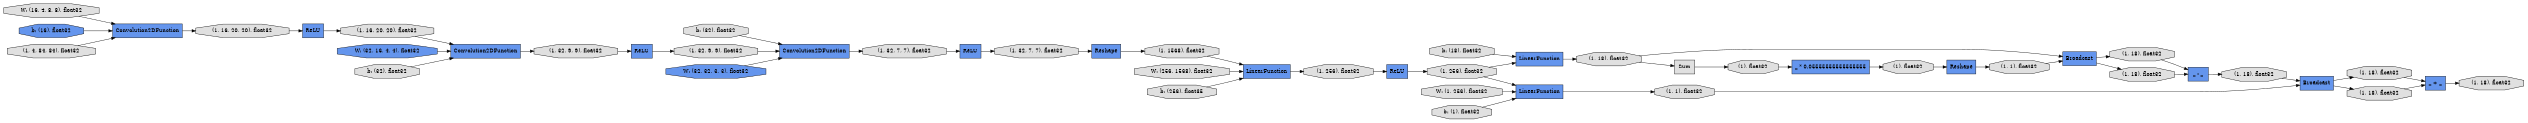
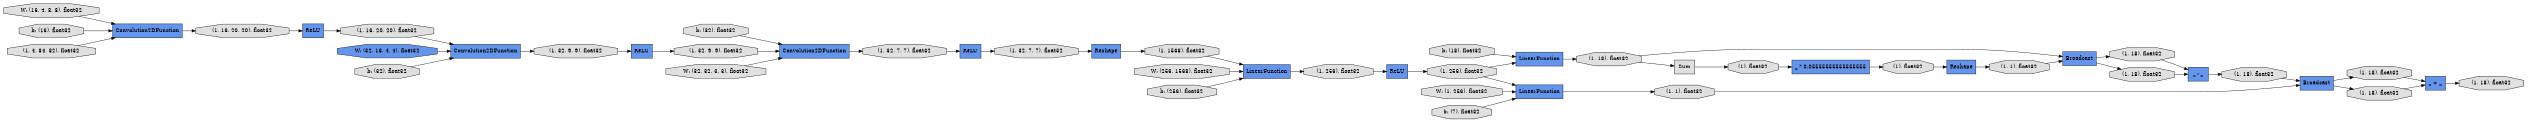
(51, 31) -> (51, 31)
(51, 51) -> (51, 51)
(716, 72) -> (716, 72)
(1182, 92) -> (1182, 92)
(1462, 112) -> (1462, 112)
